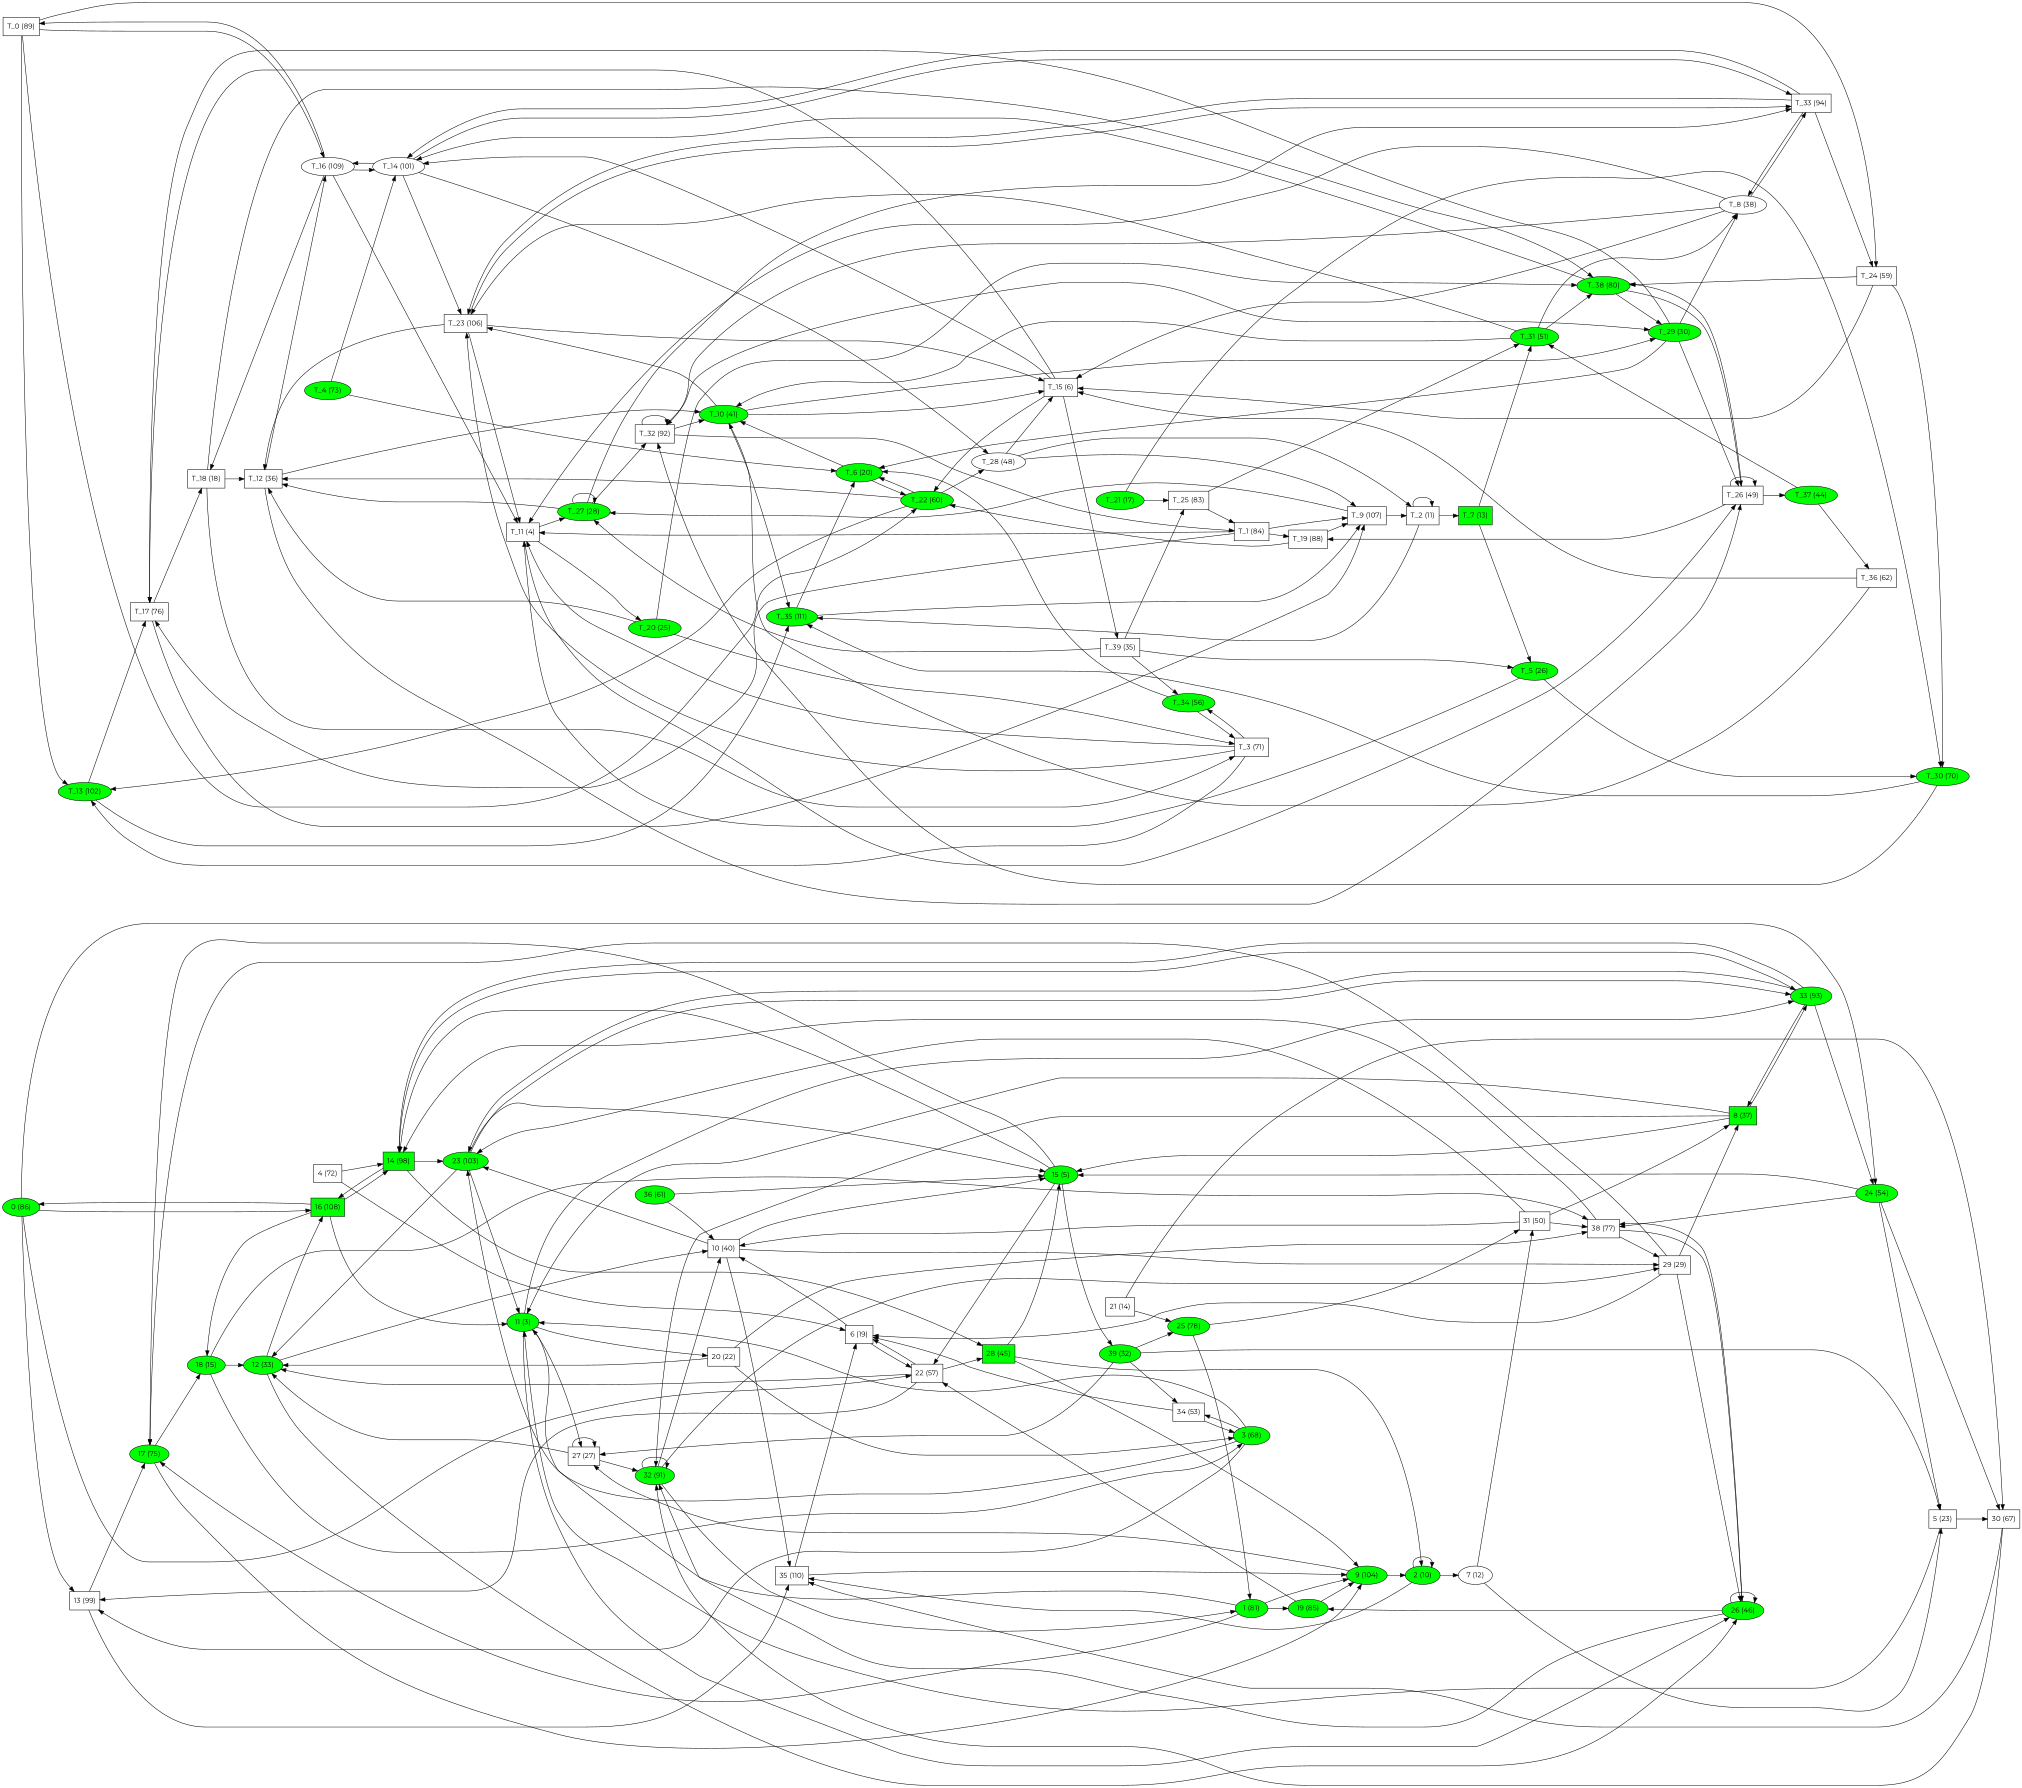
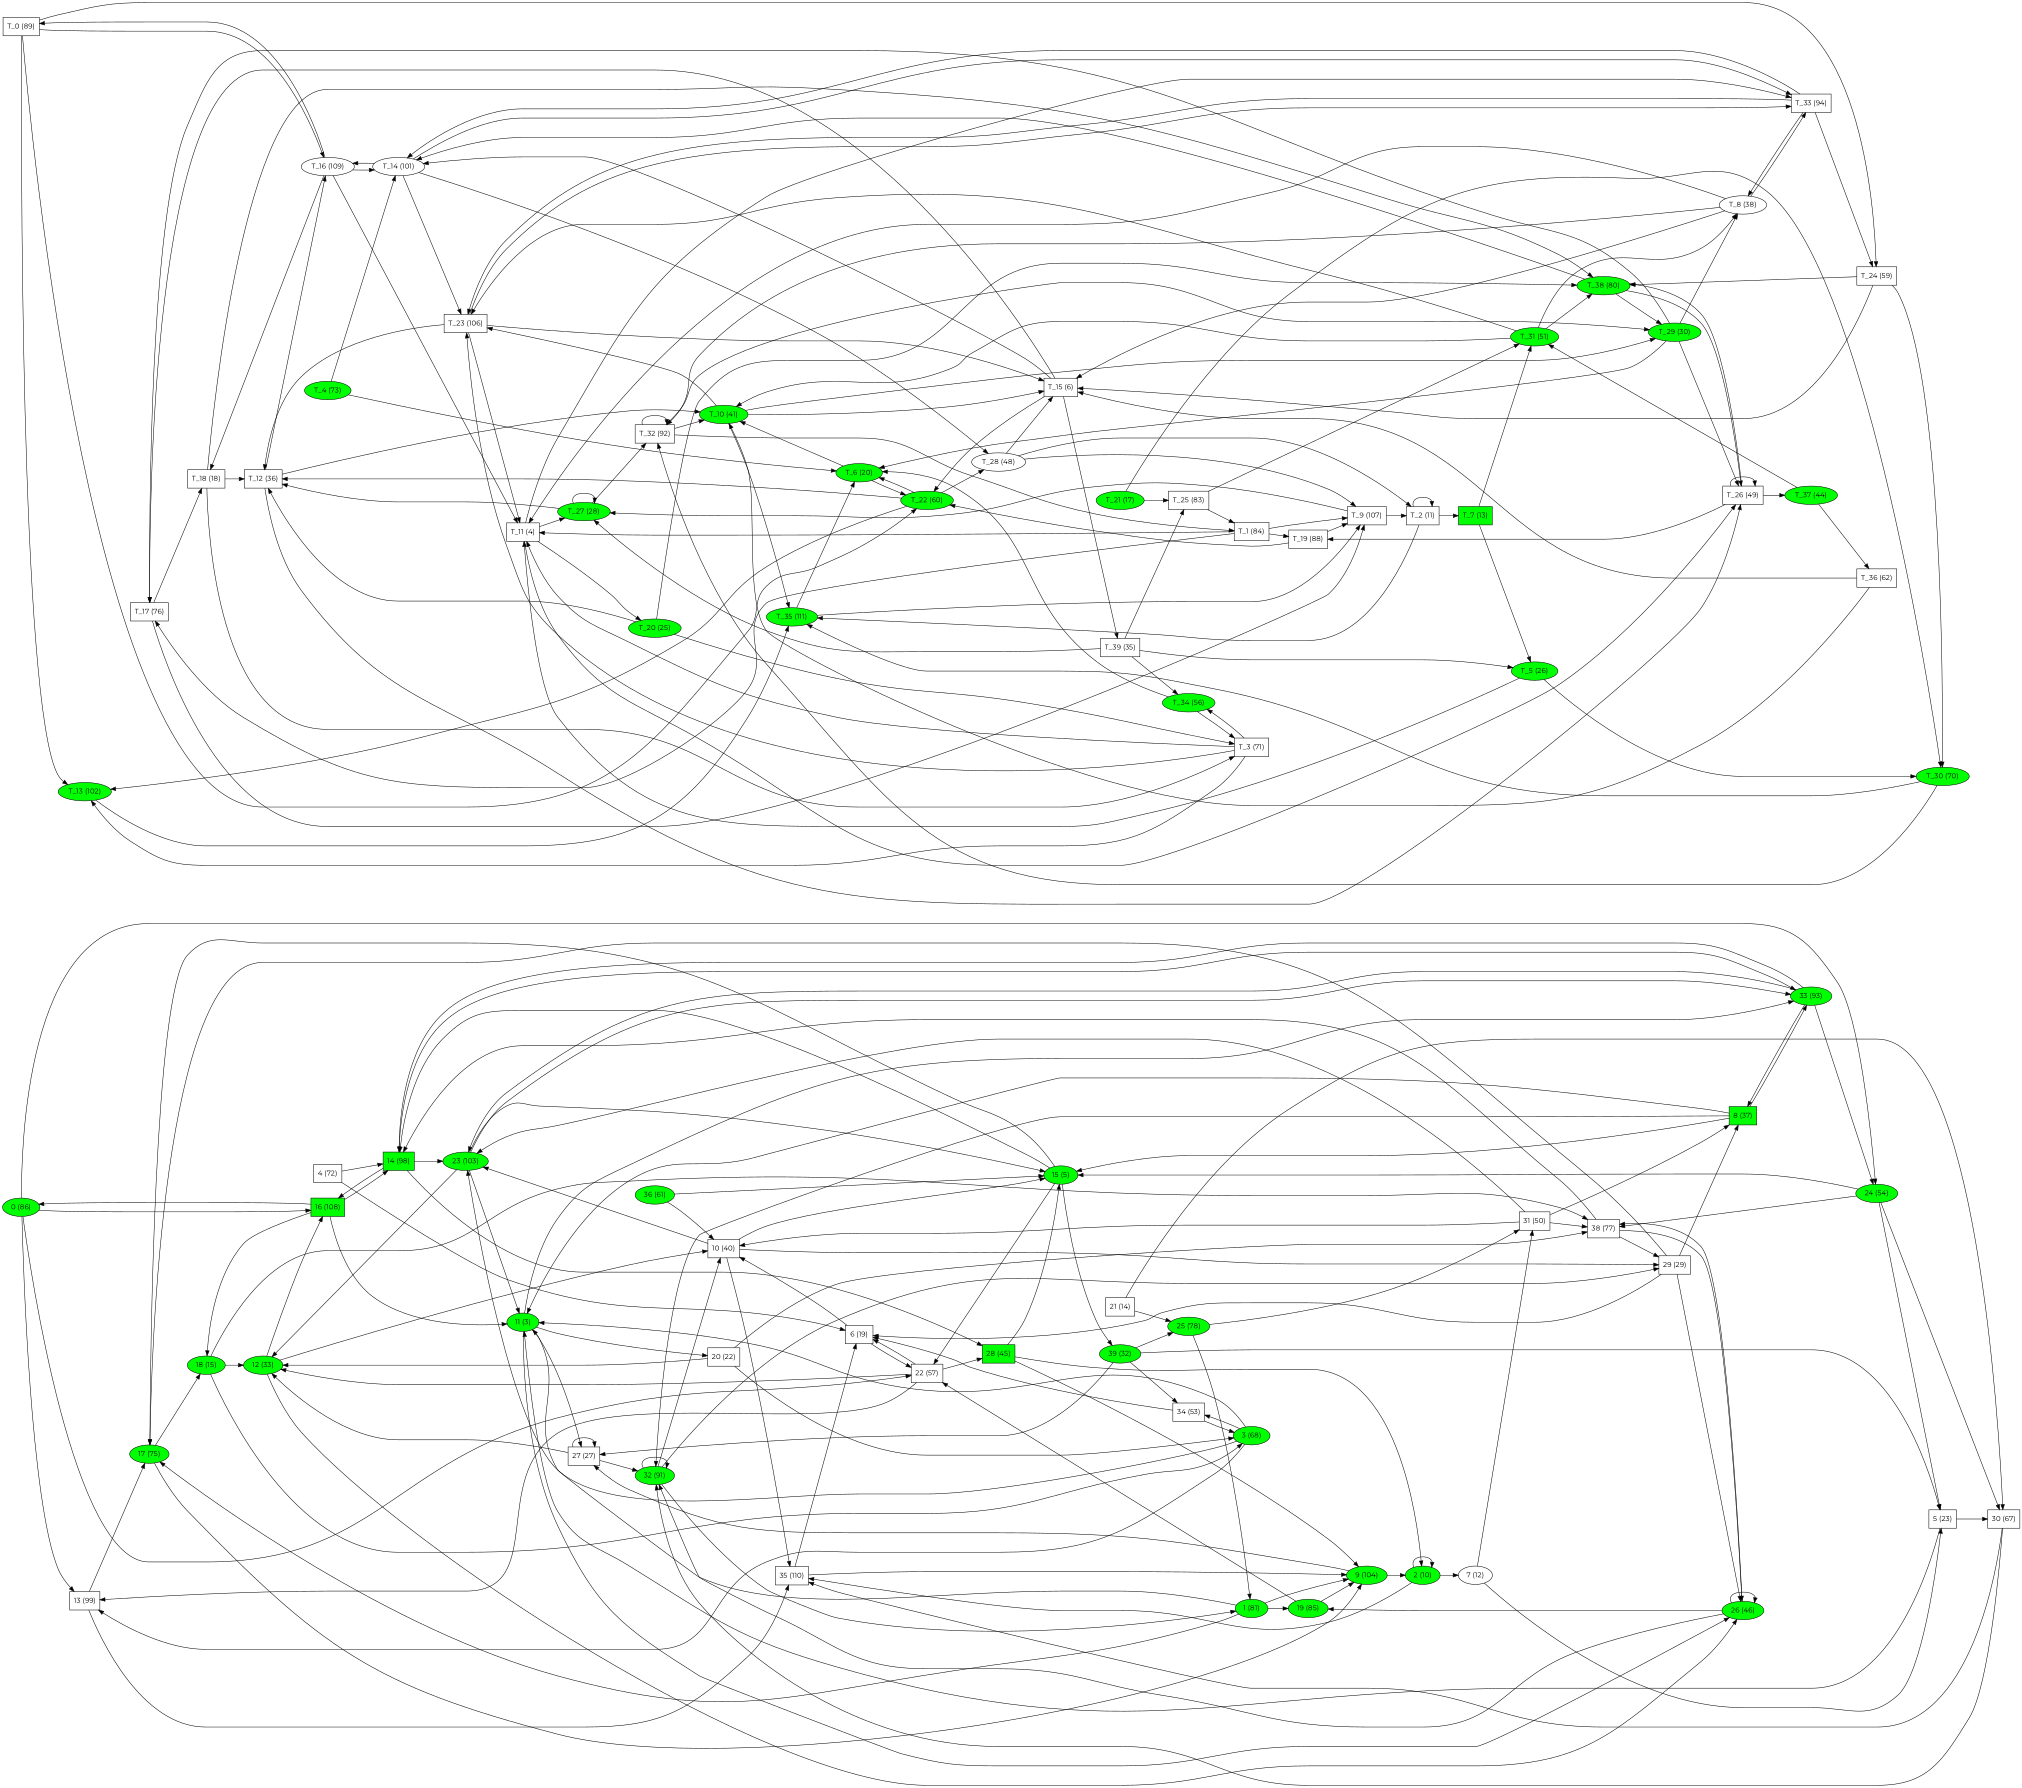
(1125, 186) -> (1064, 105)
(116, 704) -> none
